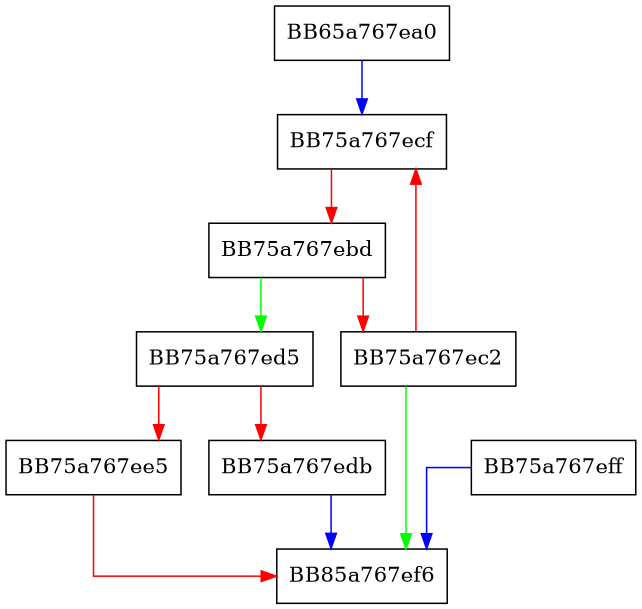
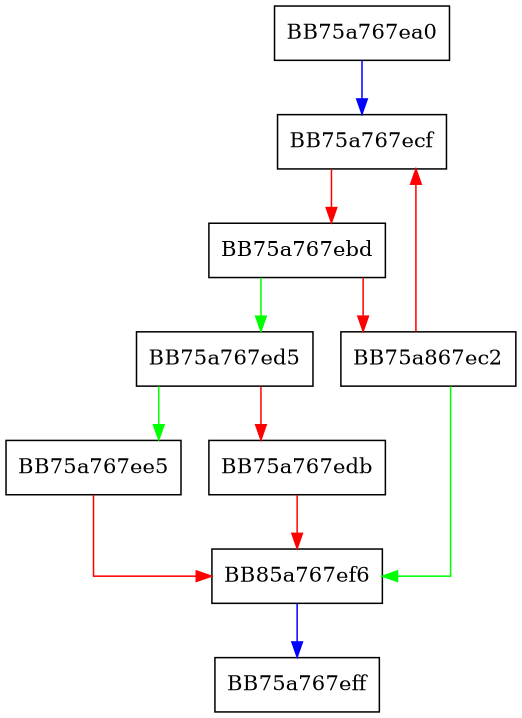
(362, 33) -> (362, 33)
(428, 359) -> (428, 359)
(159, 406) -> (159, 406)
(427, 478) -> (297, 623)
(331, 514) -> (297, 514)
